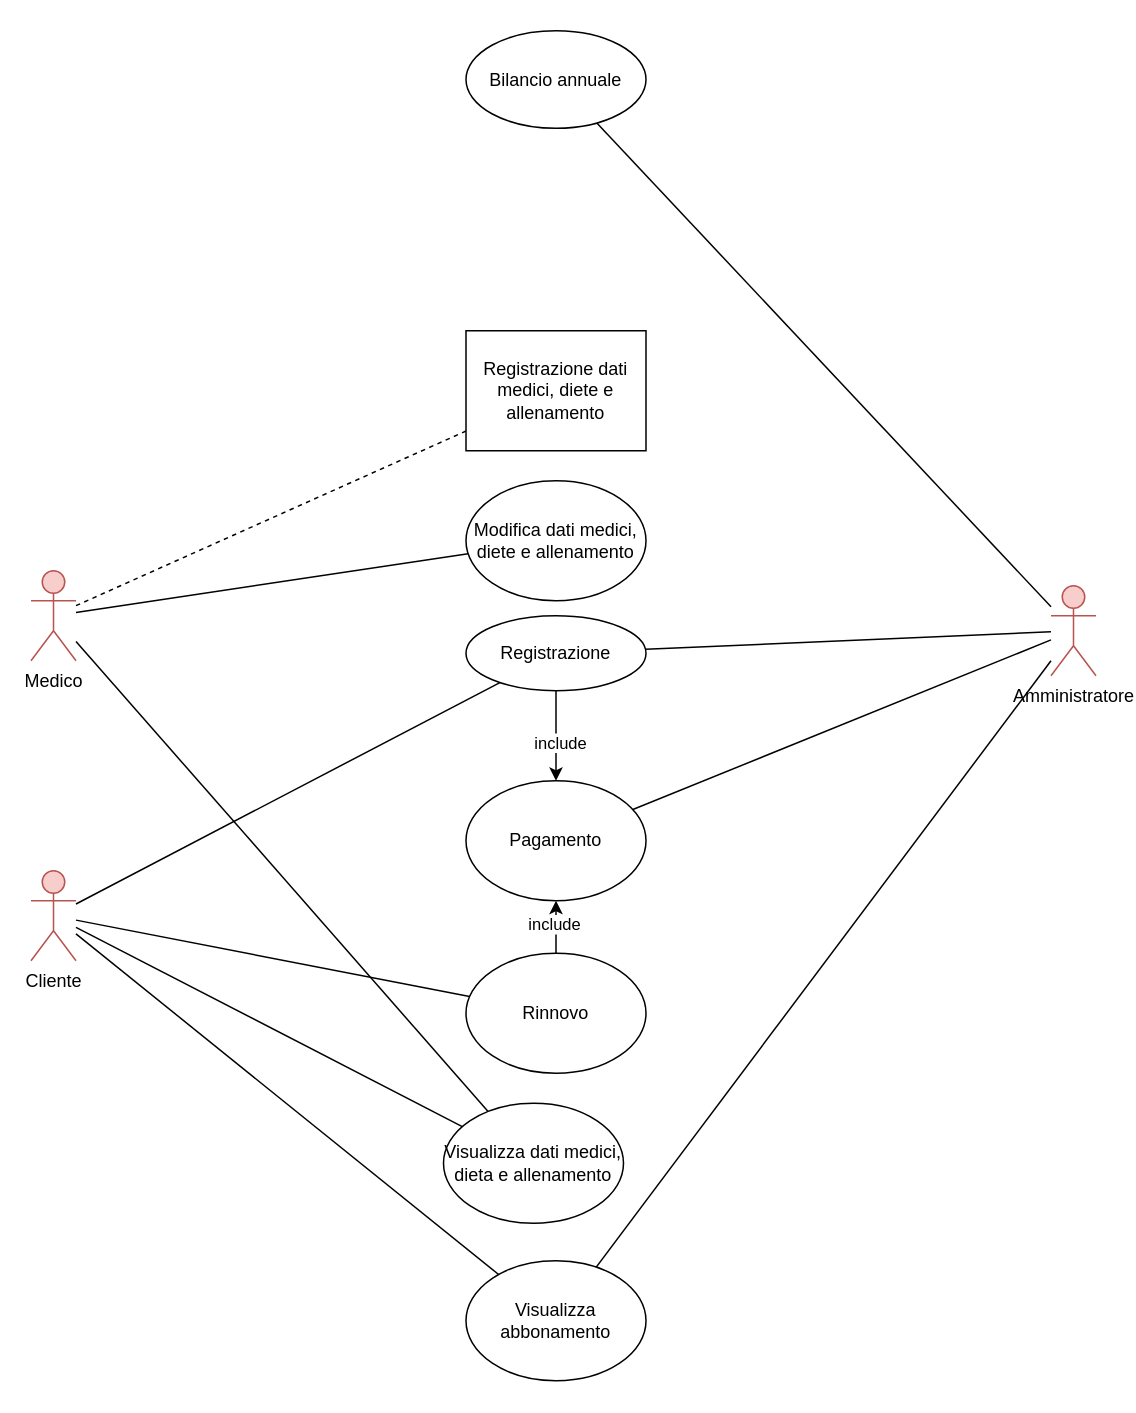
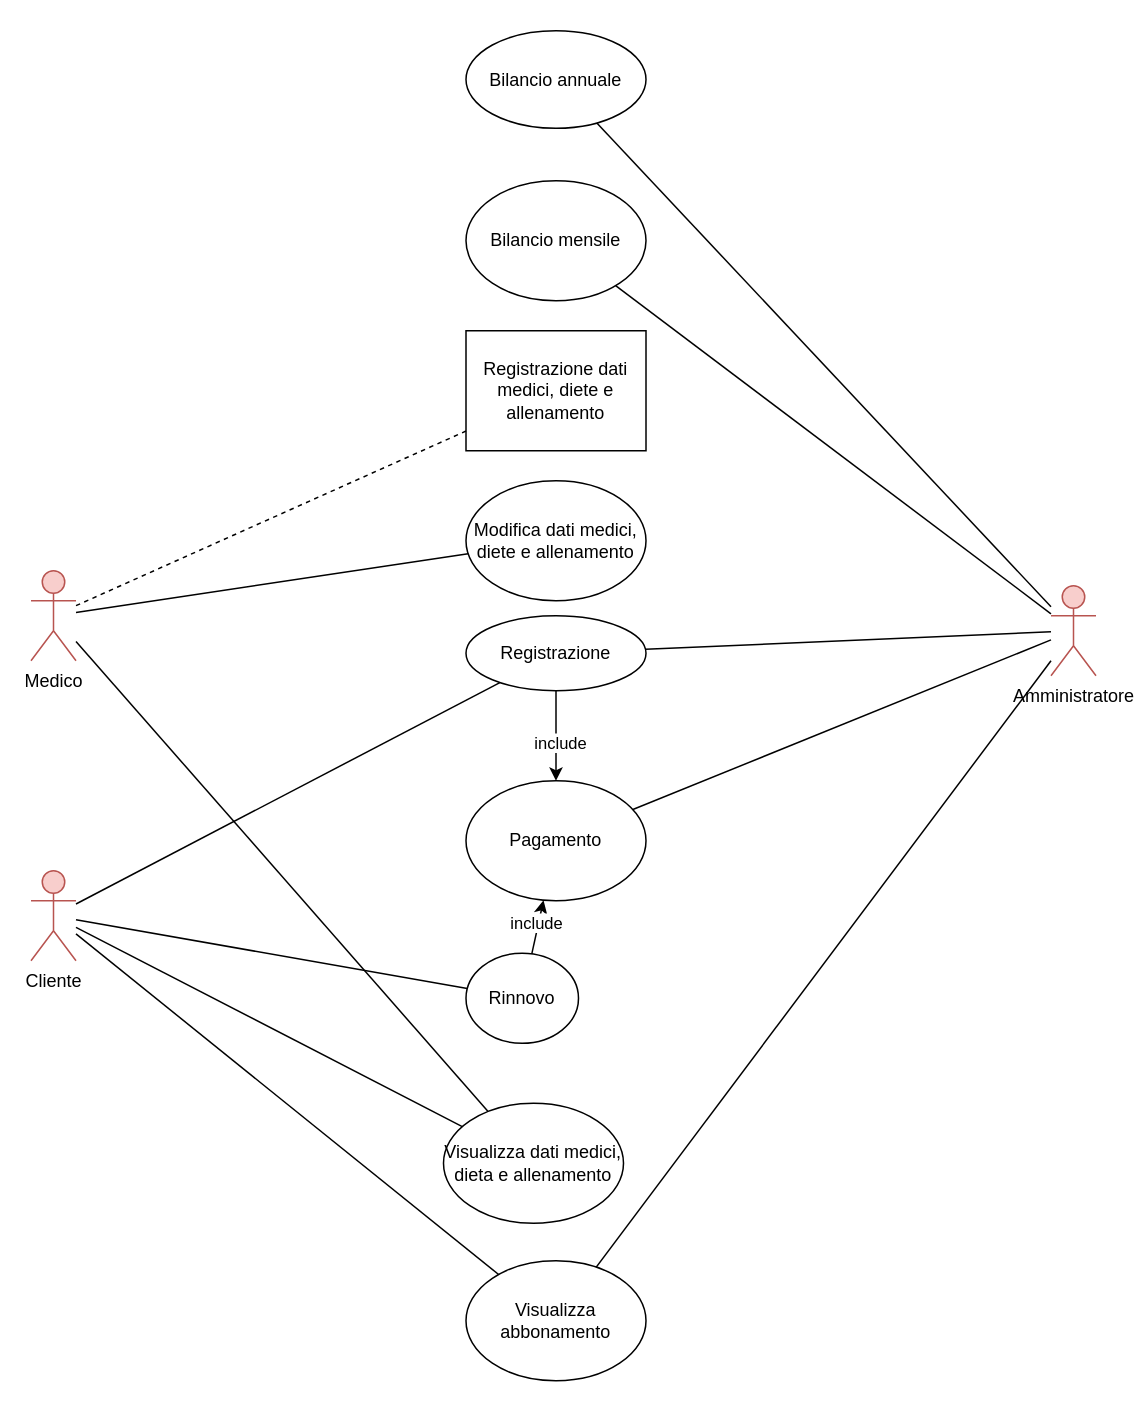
none -> (556, 241)
none -> (833, 449)
(556, 1013) -> (522, 998)
